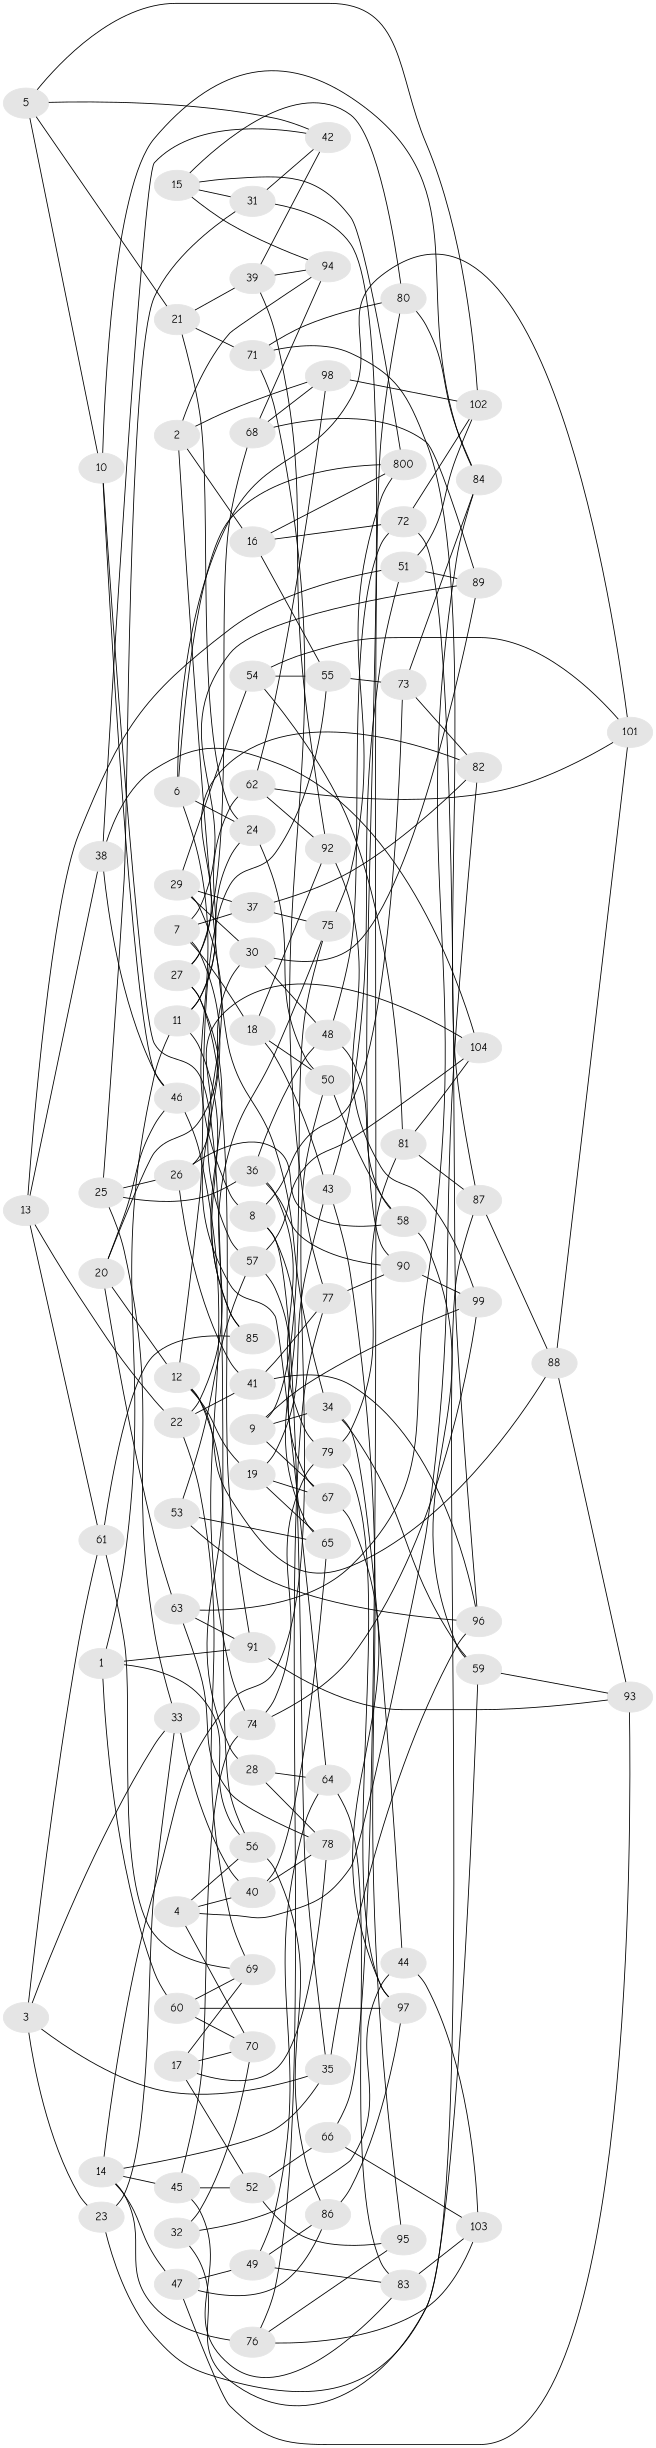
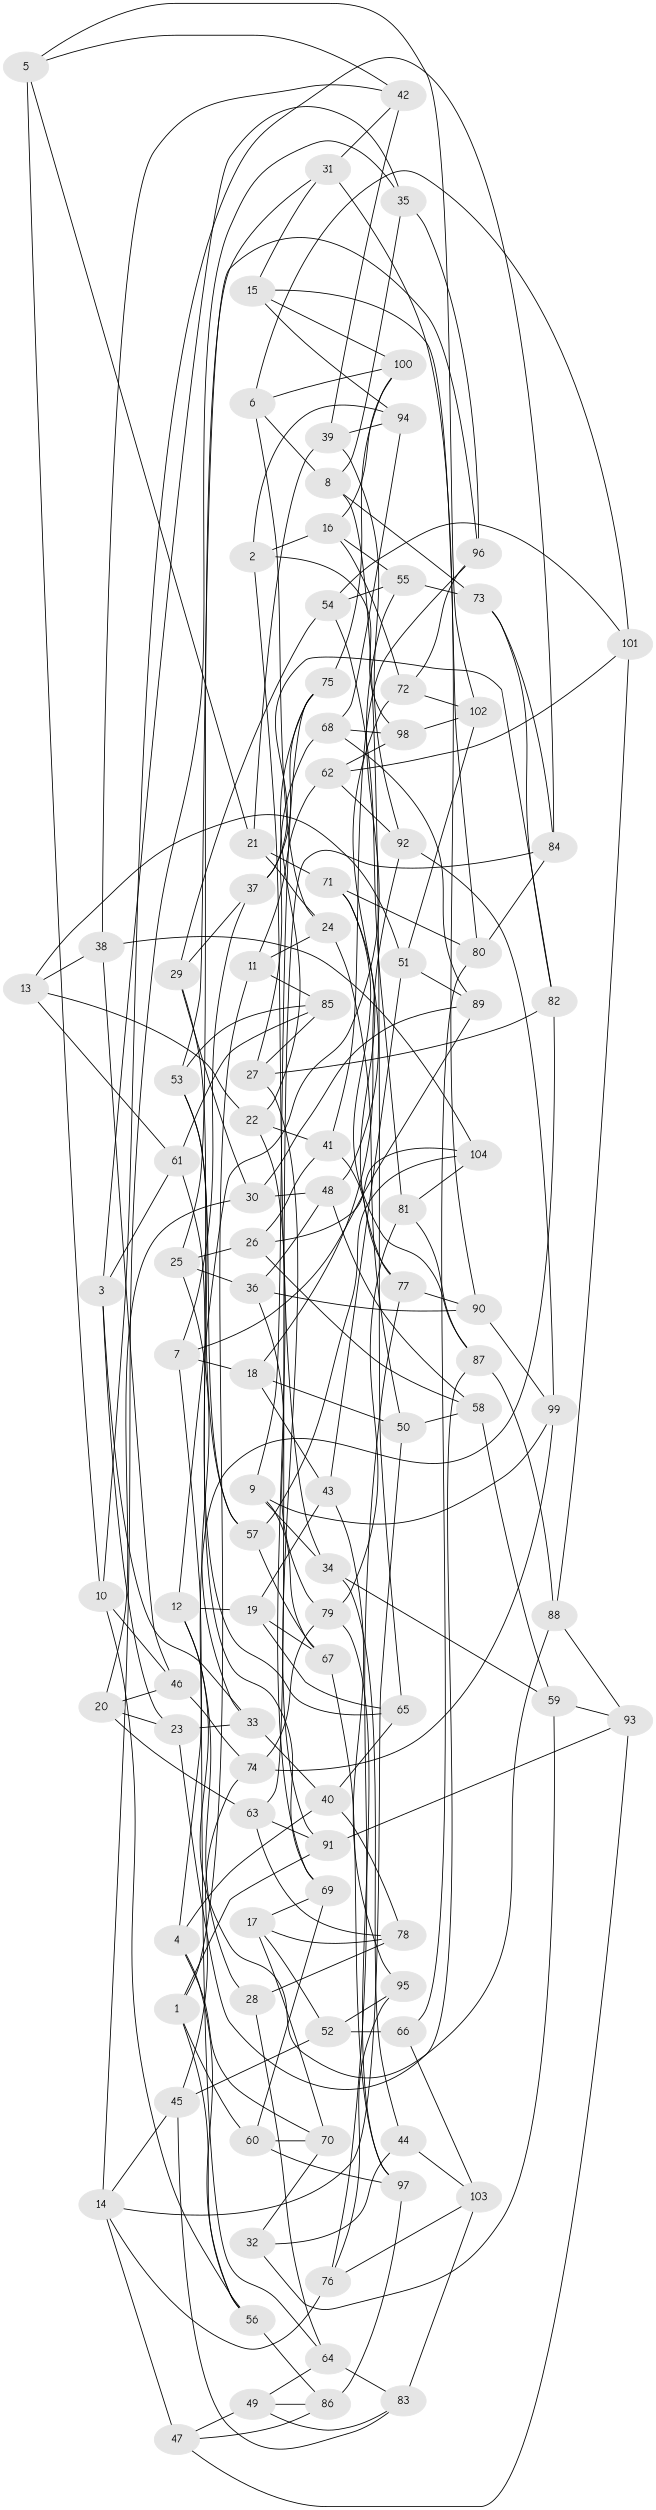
(404, 465) -> (404, 365)
none -> (244, 1018)
(143, 1331) -> (139, 1719)
